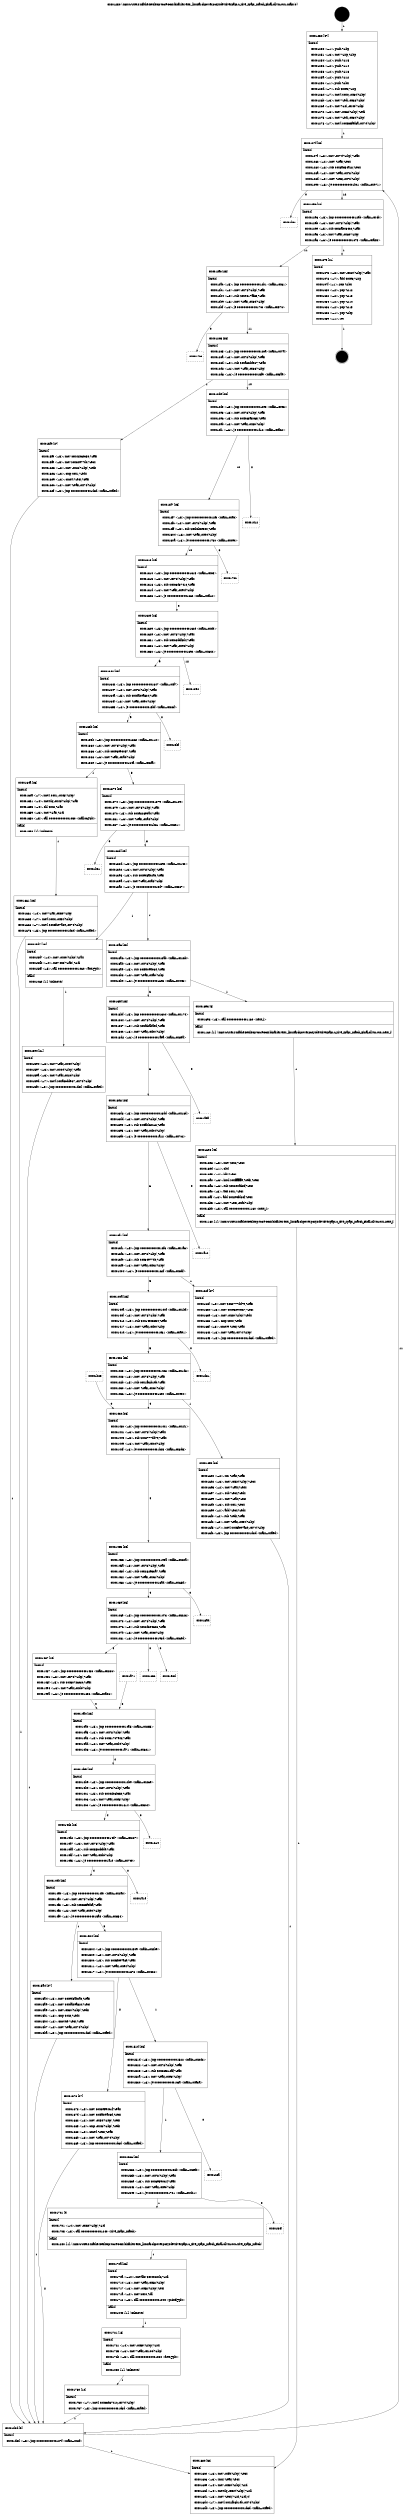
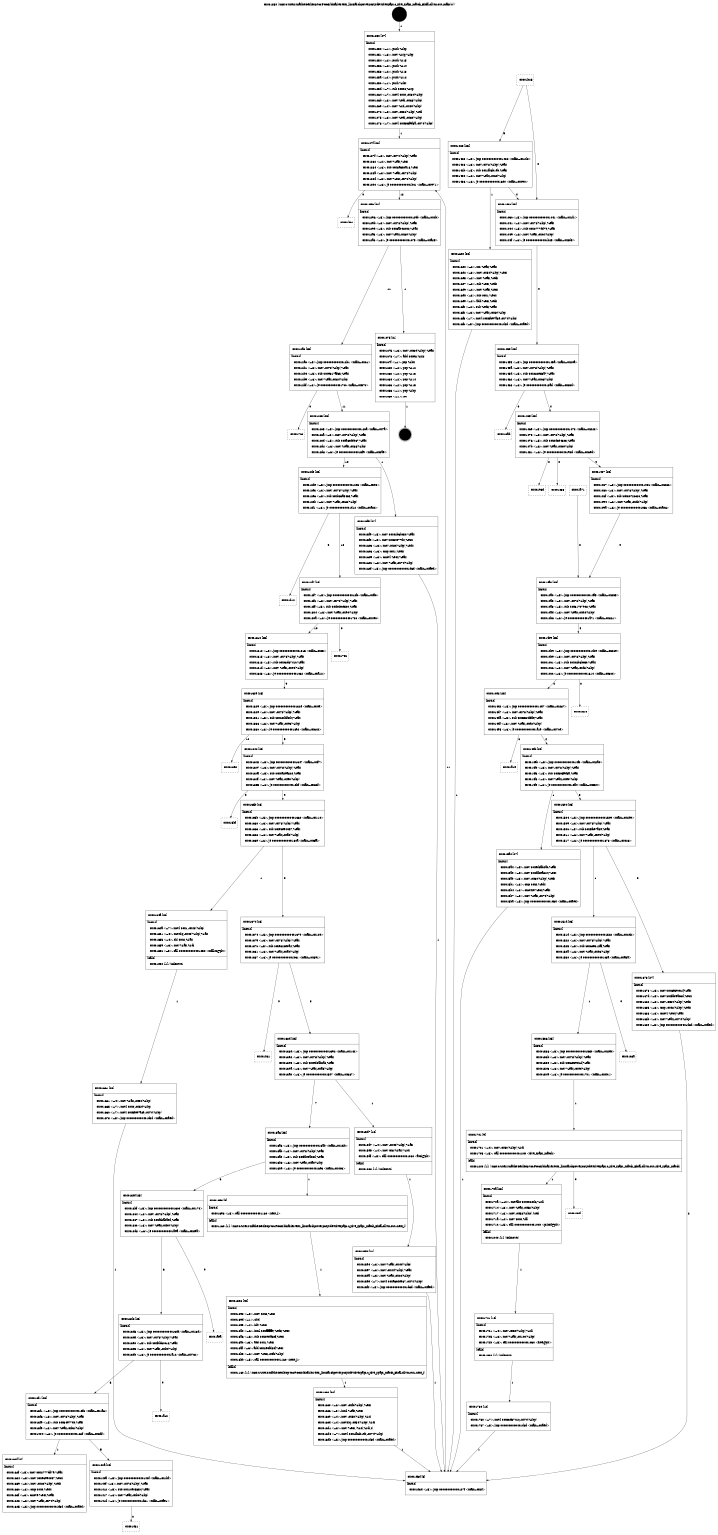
(148, 1345) -> (512, 112)
(242, 2200) -> (574, 1189)
(136, 2460) -> (412, 1458)
